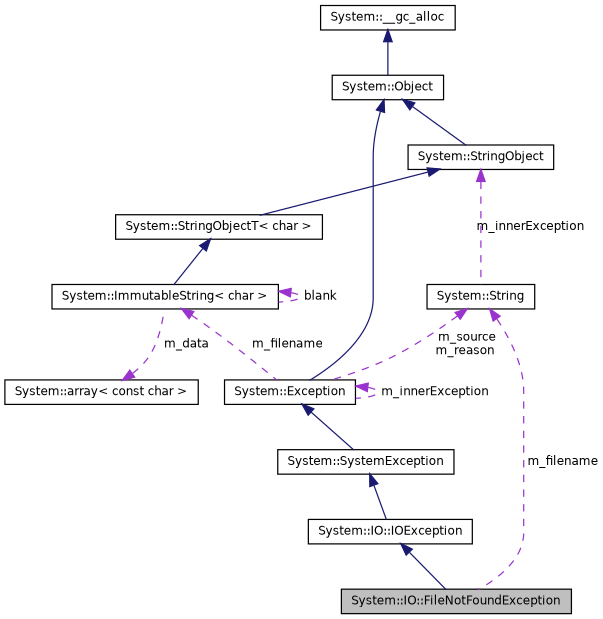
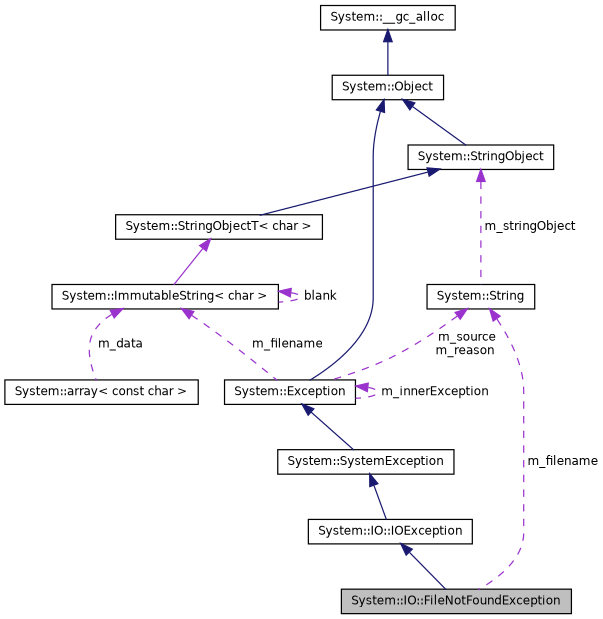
(529, 227) -> (529, 227)
(188, 267) -> (188, 267)
(155, 345) -> (90, 344)
